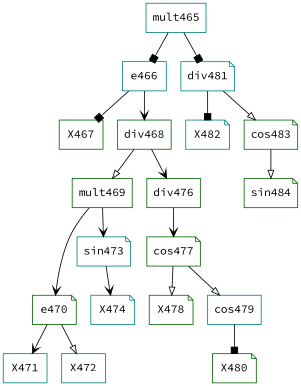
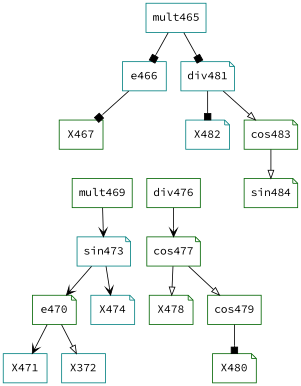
(144, 135) -> none
(67, 245) -> (82, 278)
(234, 310) -> (234, 310)
(84, 368) -> (84, 368)
